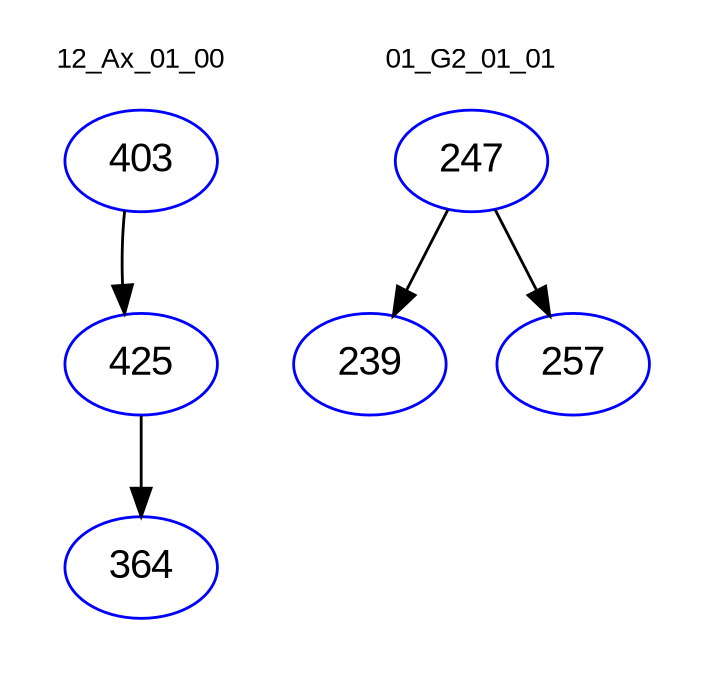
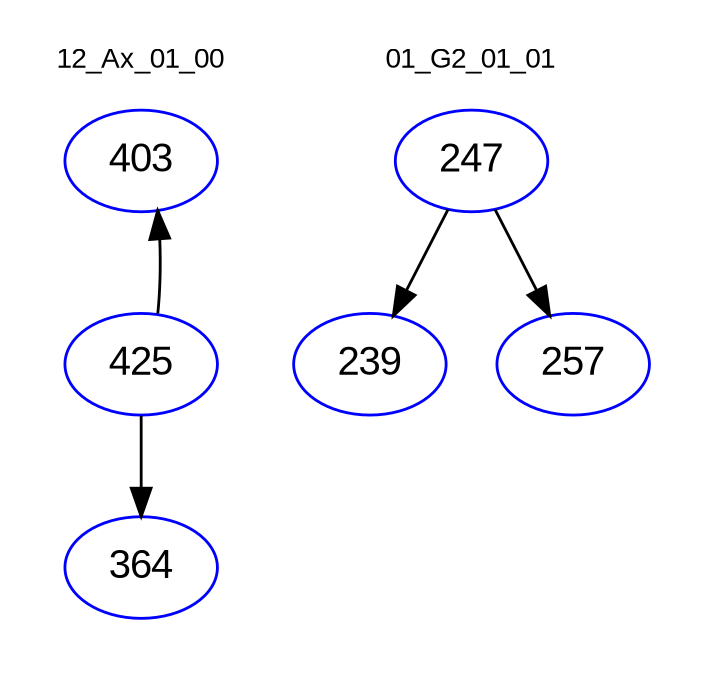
(122, 248) -> (160, 277)
